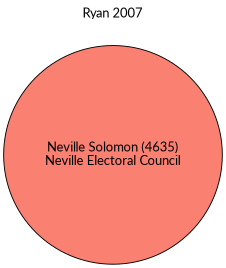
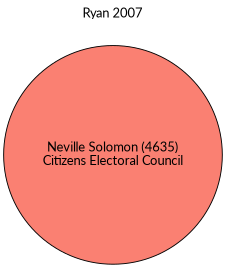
(113, 155) -> (113, 155)
